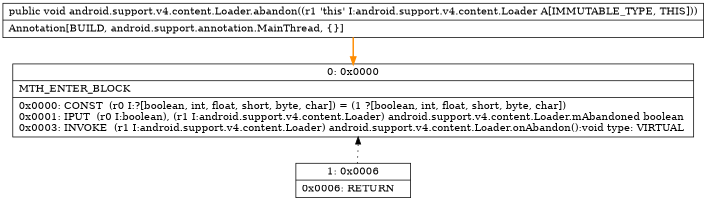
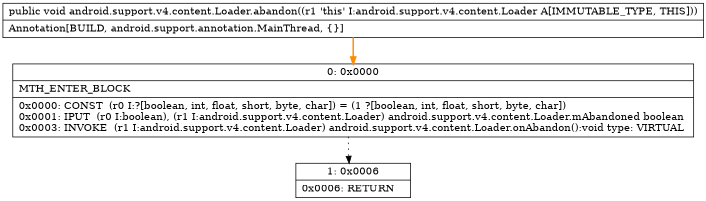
(358, 154) -> (348, 146)
